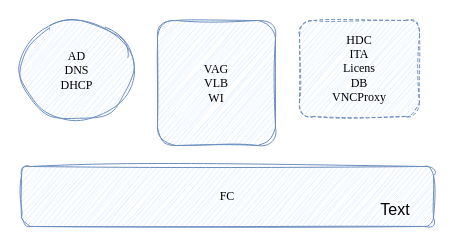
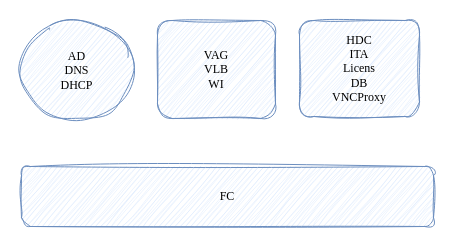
(360, 69) -> (360, 69)
(217, 83) -> (217, 70)
(396, 210) -> none
